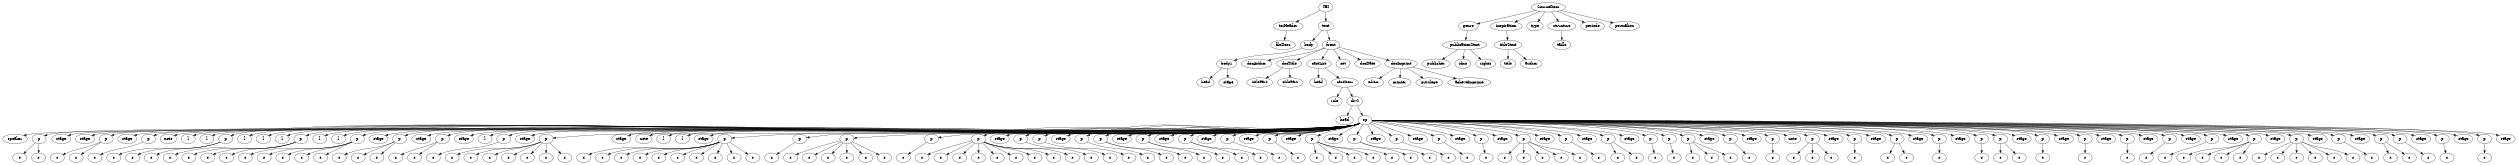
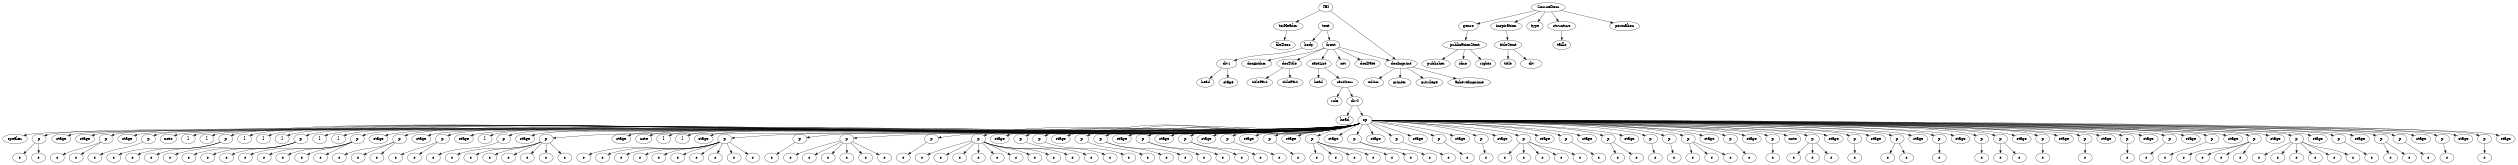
(1326, 15) -> (1362, 34)
(1593, 26) -> none
(1227, 64) -> (1227, 64)
(1531, 64) -> (1531, 64)
